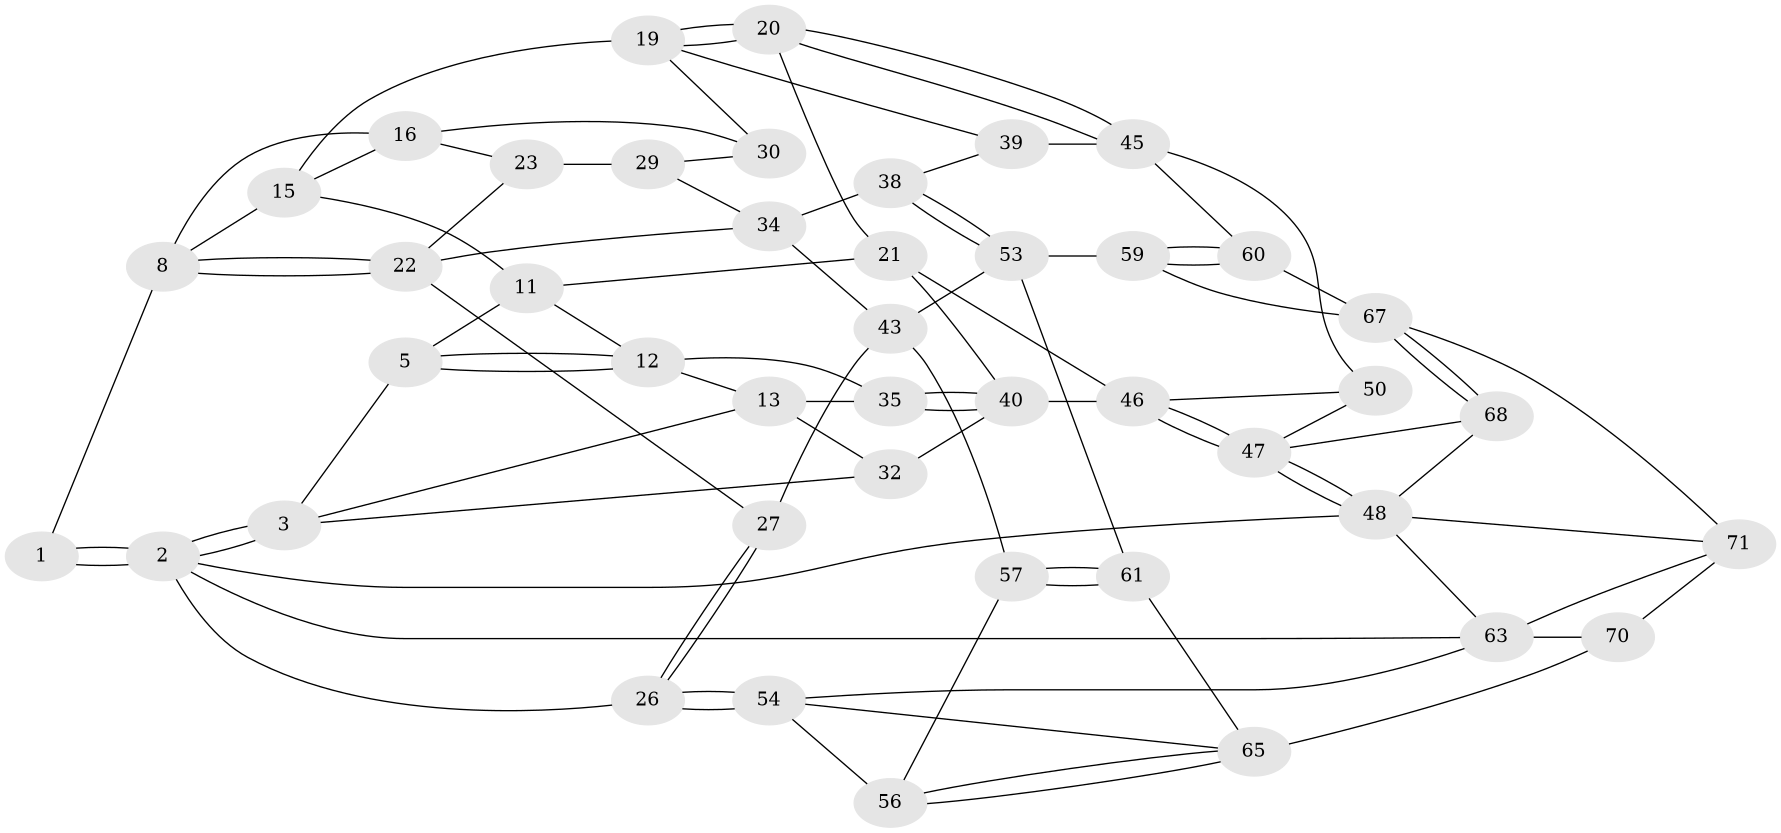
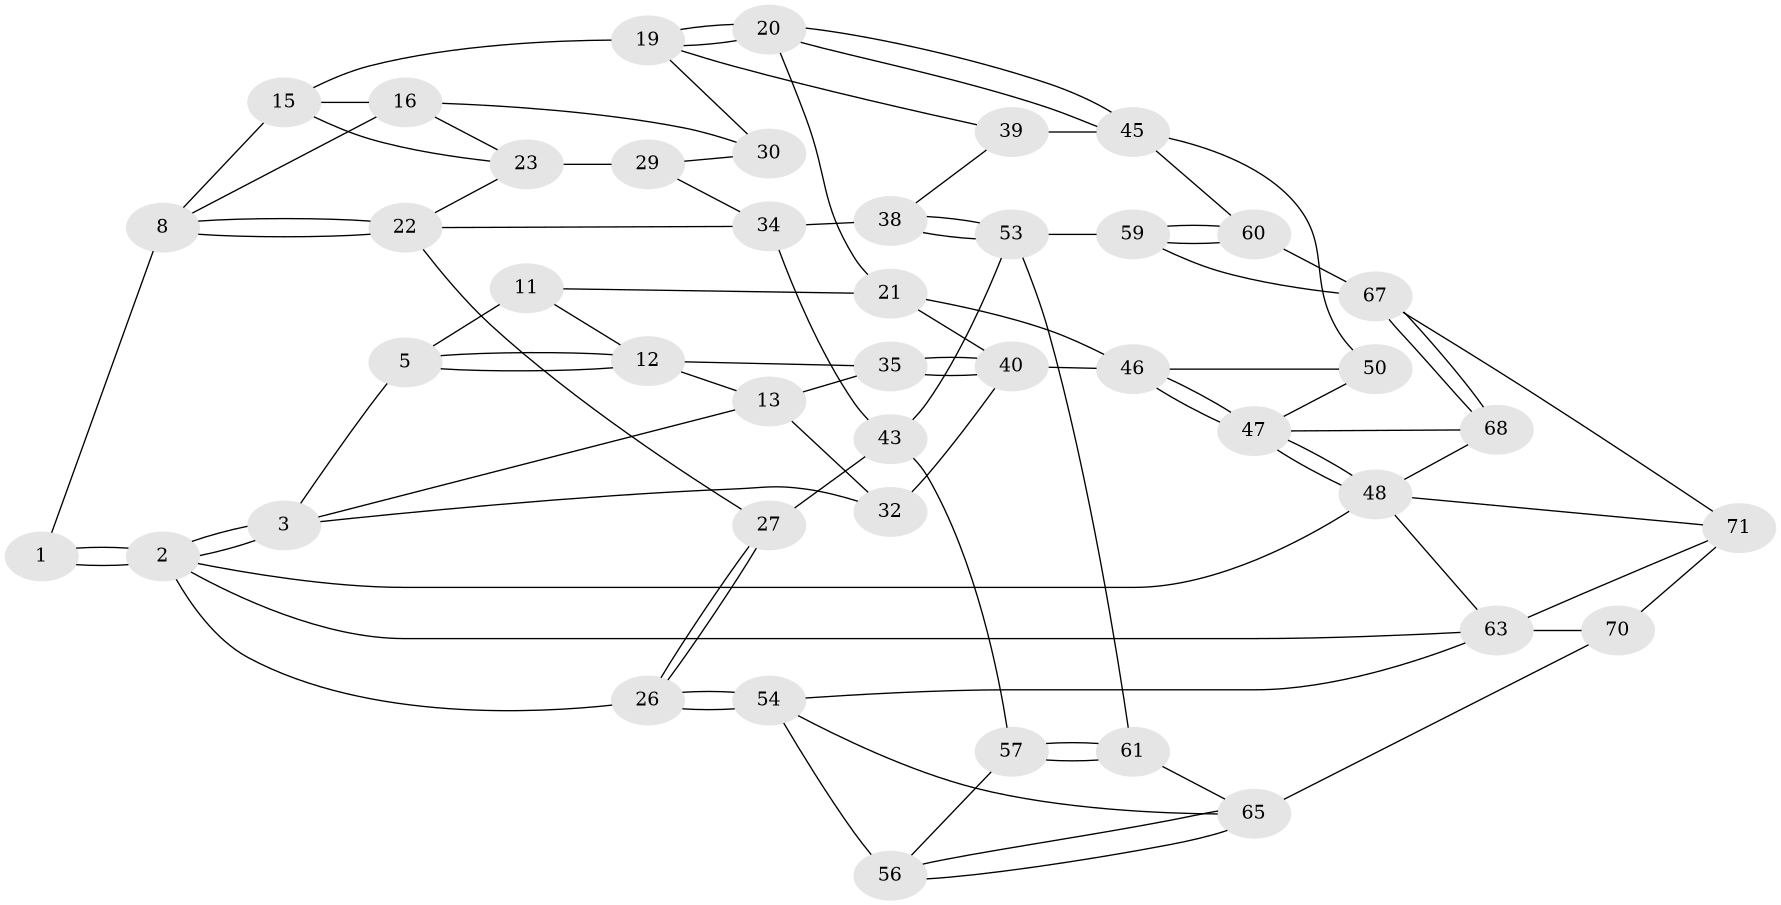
(417, 221) -> (400, 147)
